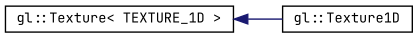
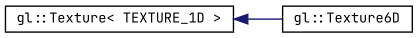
(347, 19) -> (347, 19)
